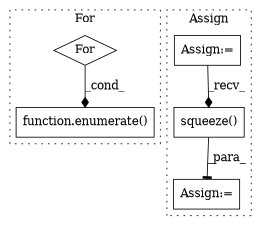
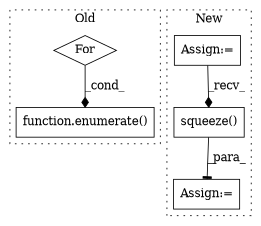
(85, 19) -> (85, 19)
(209, 19) -> (209, 19)
